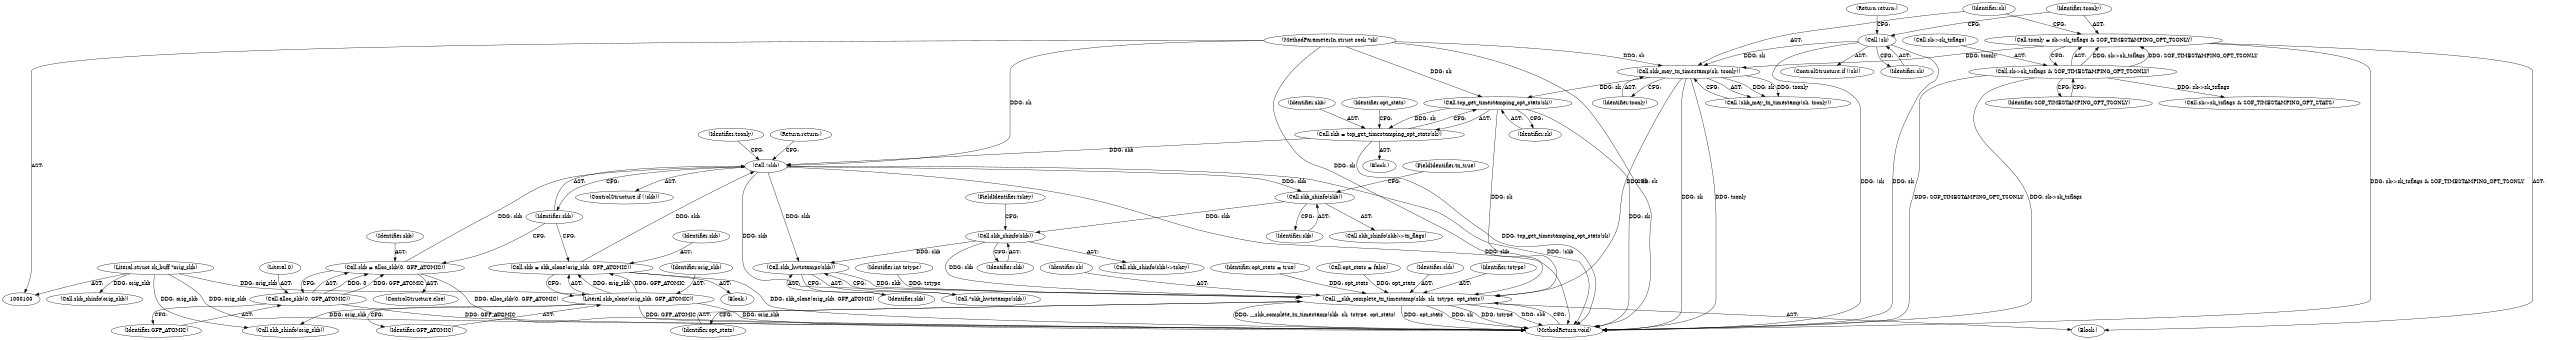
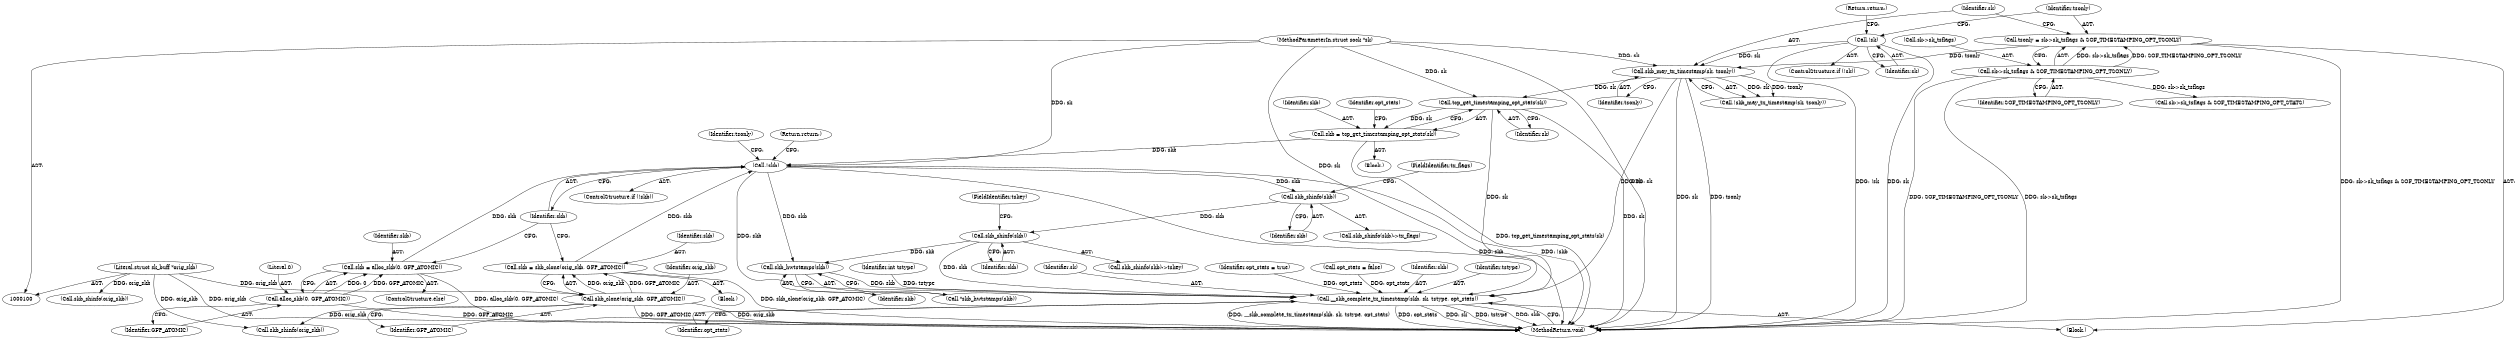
(2080, 88) -> (2059, 88)
(1446, 166) -> (1442, 166)
(1647, 182) -> (1642, 182)
(638, 299) -> (633, 299)
